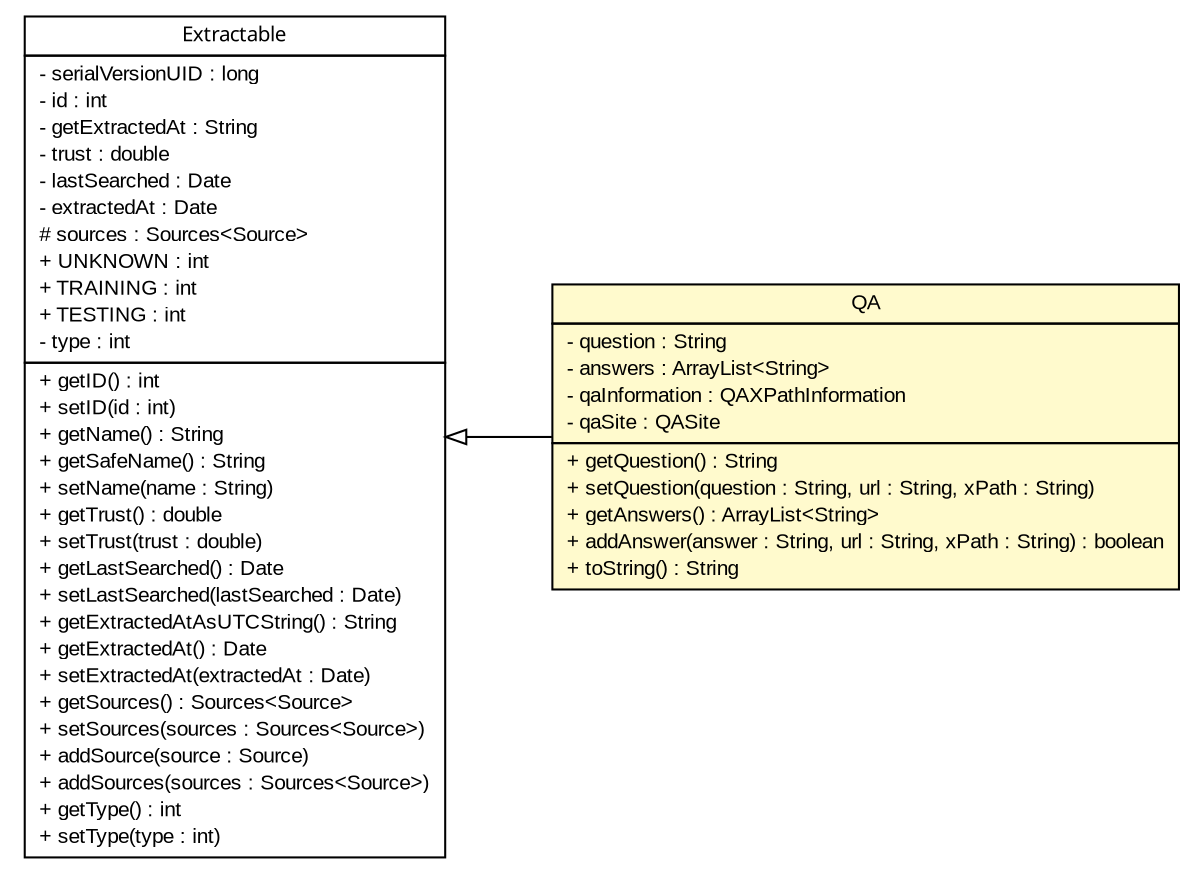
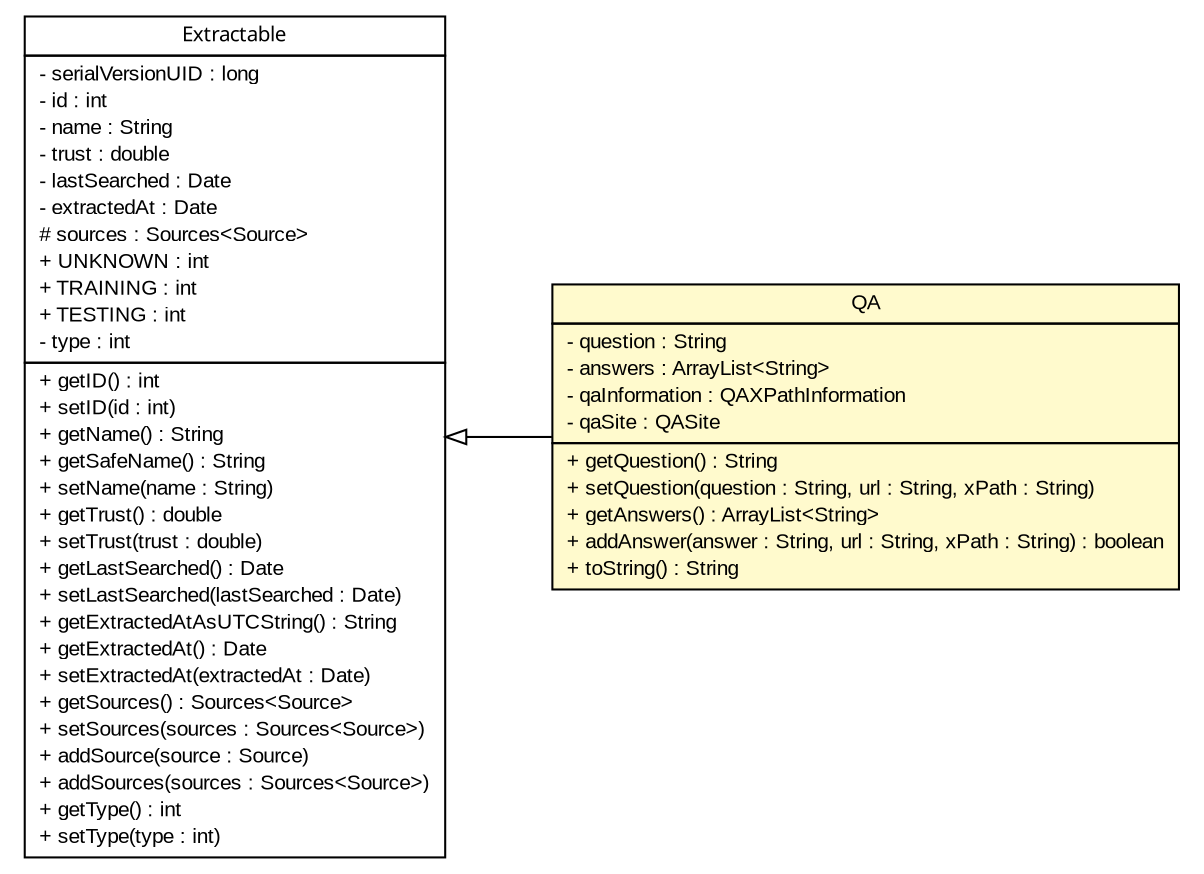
(148, 128) -> (106, 128)
